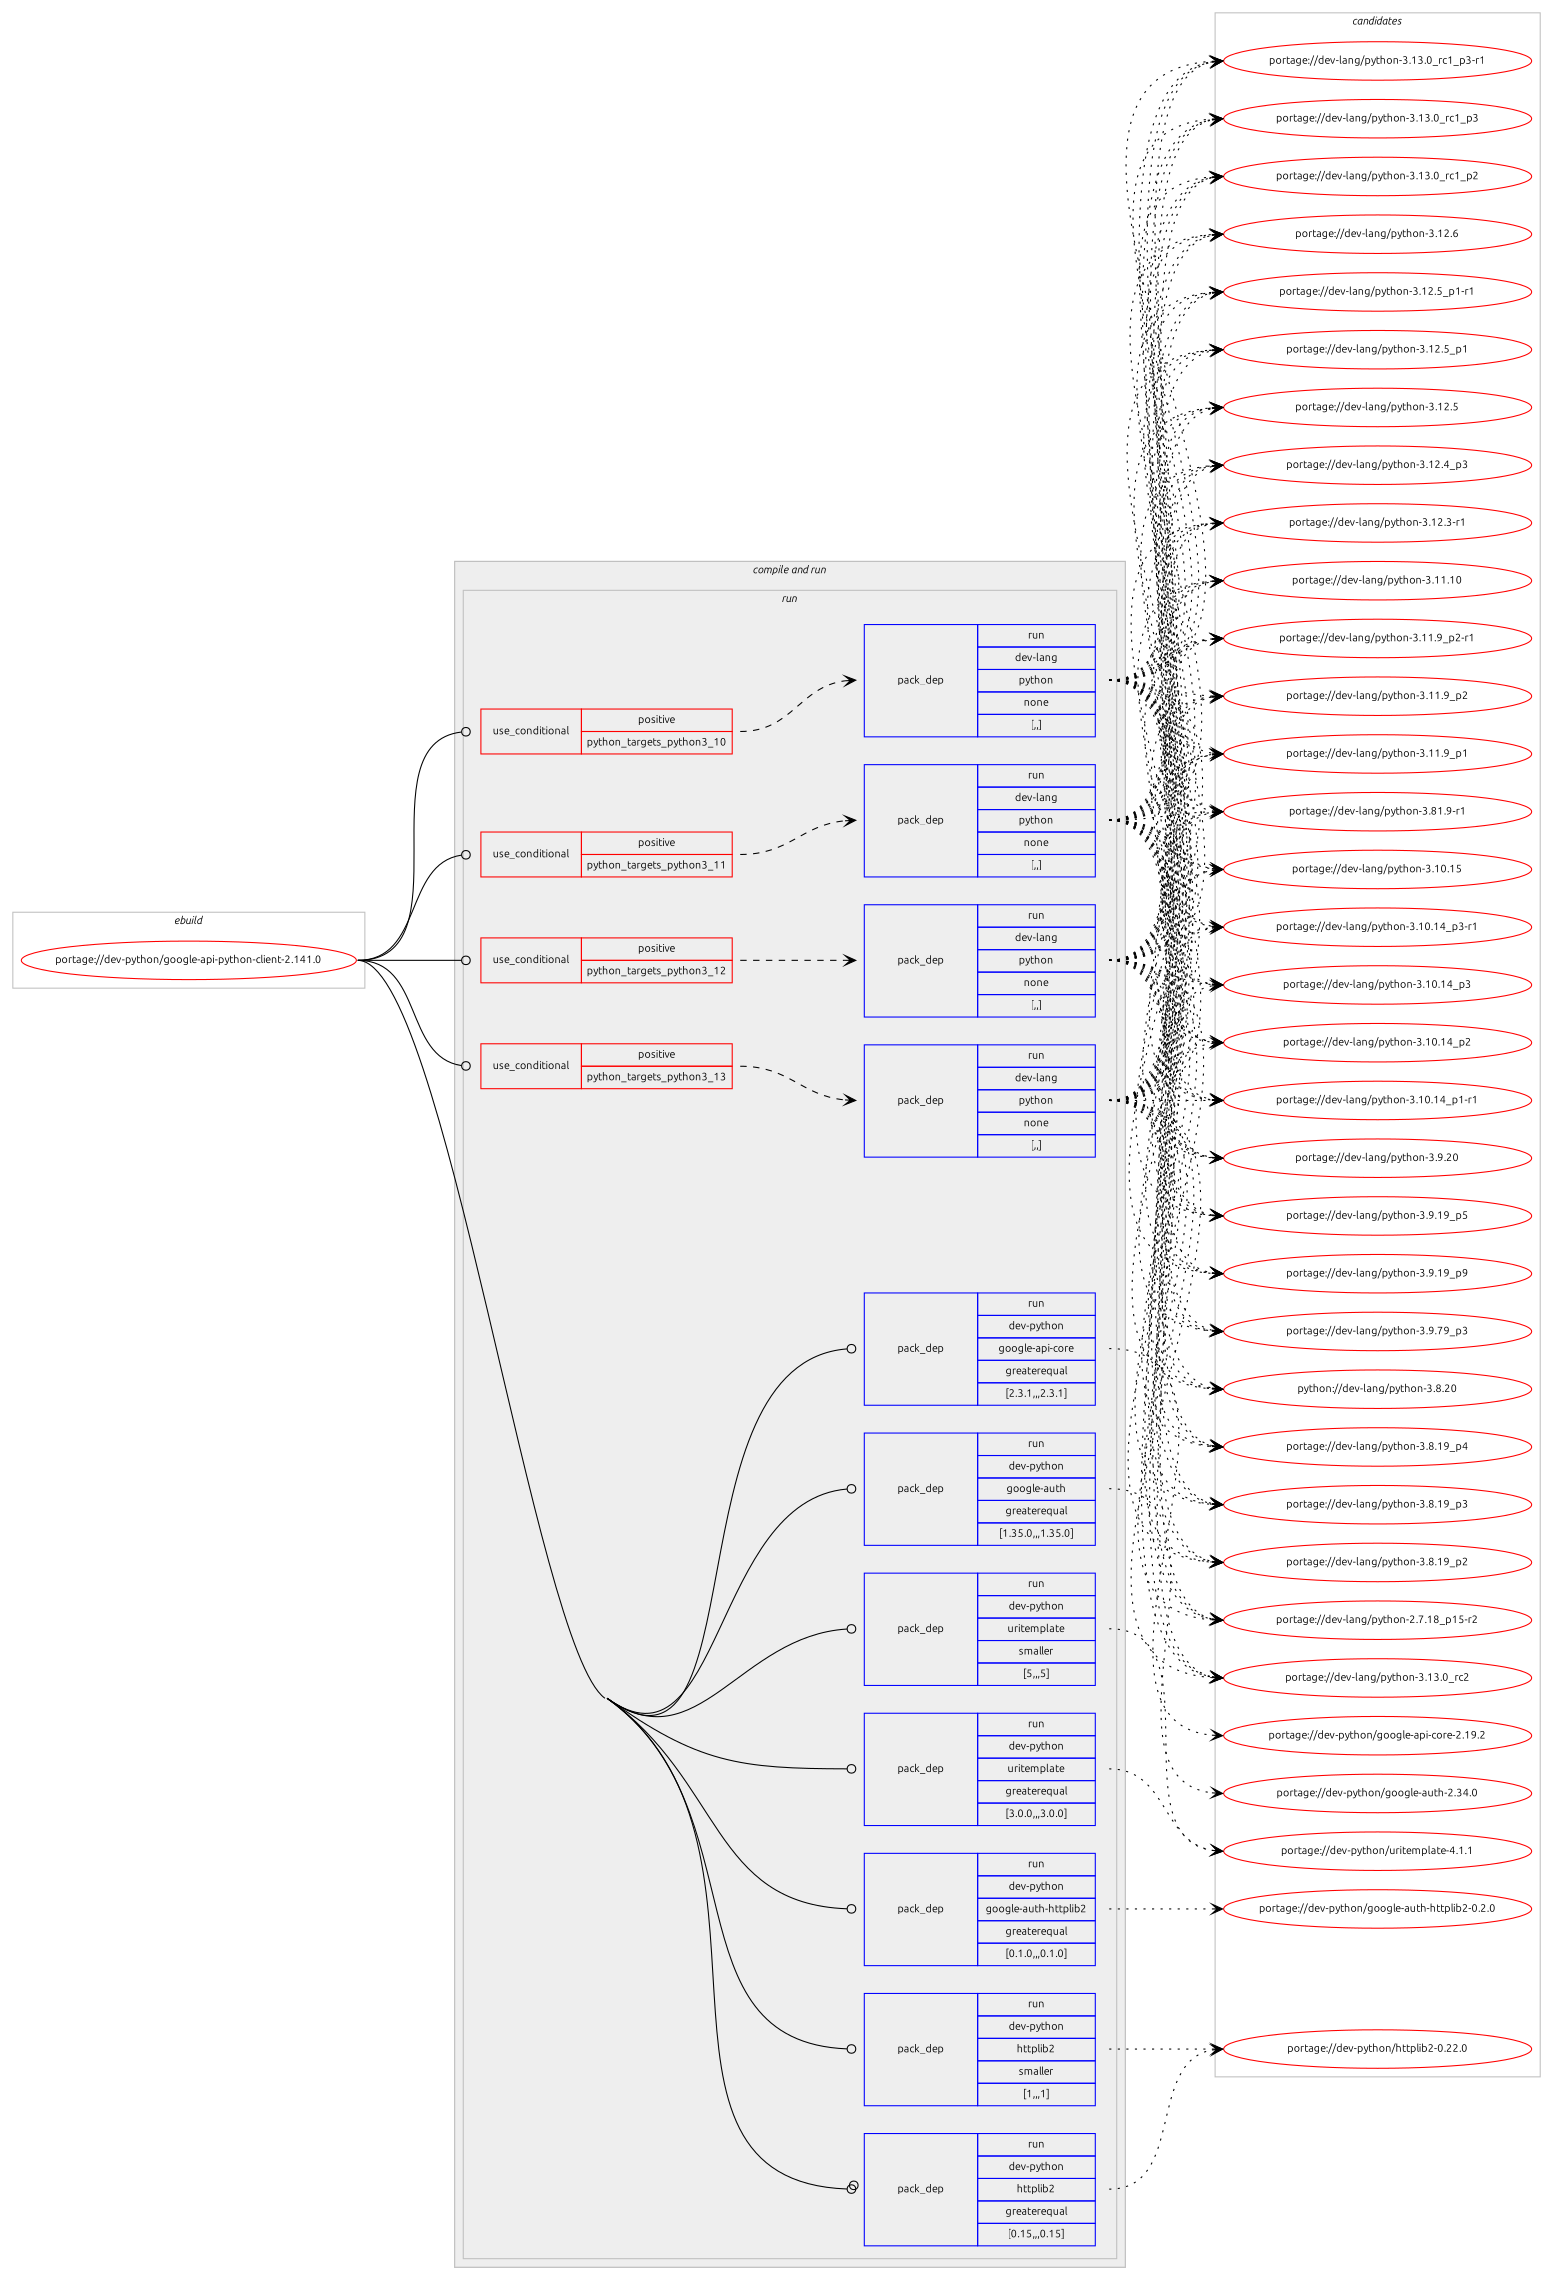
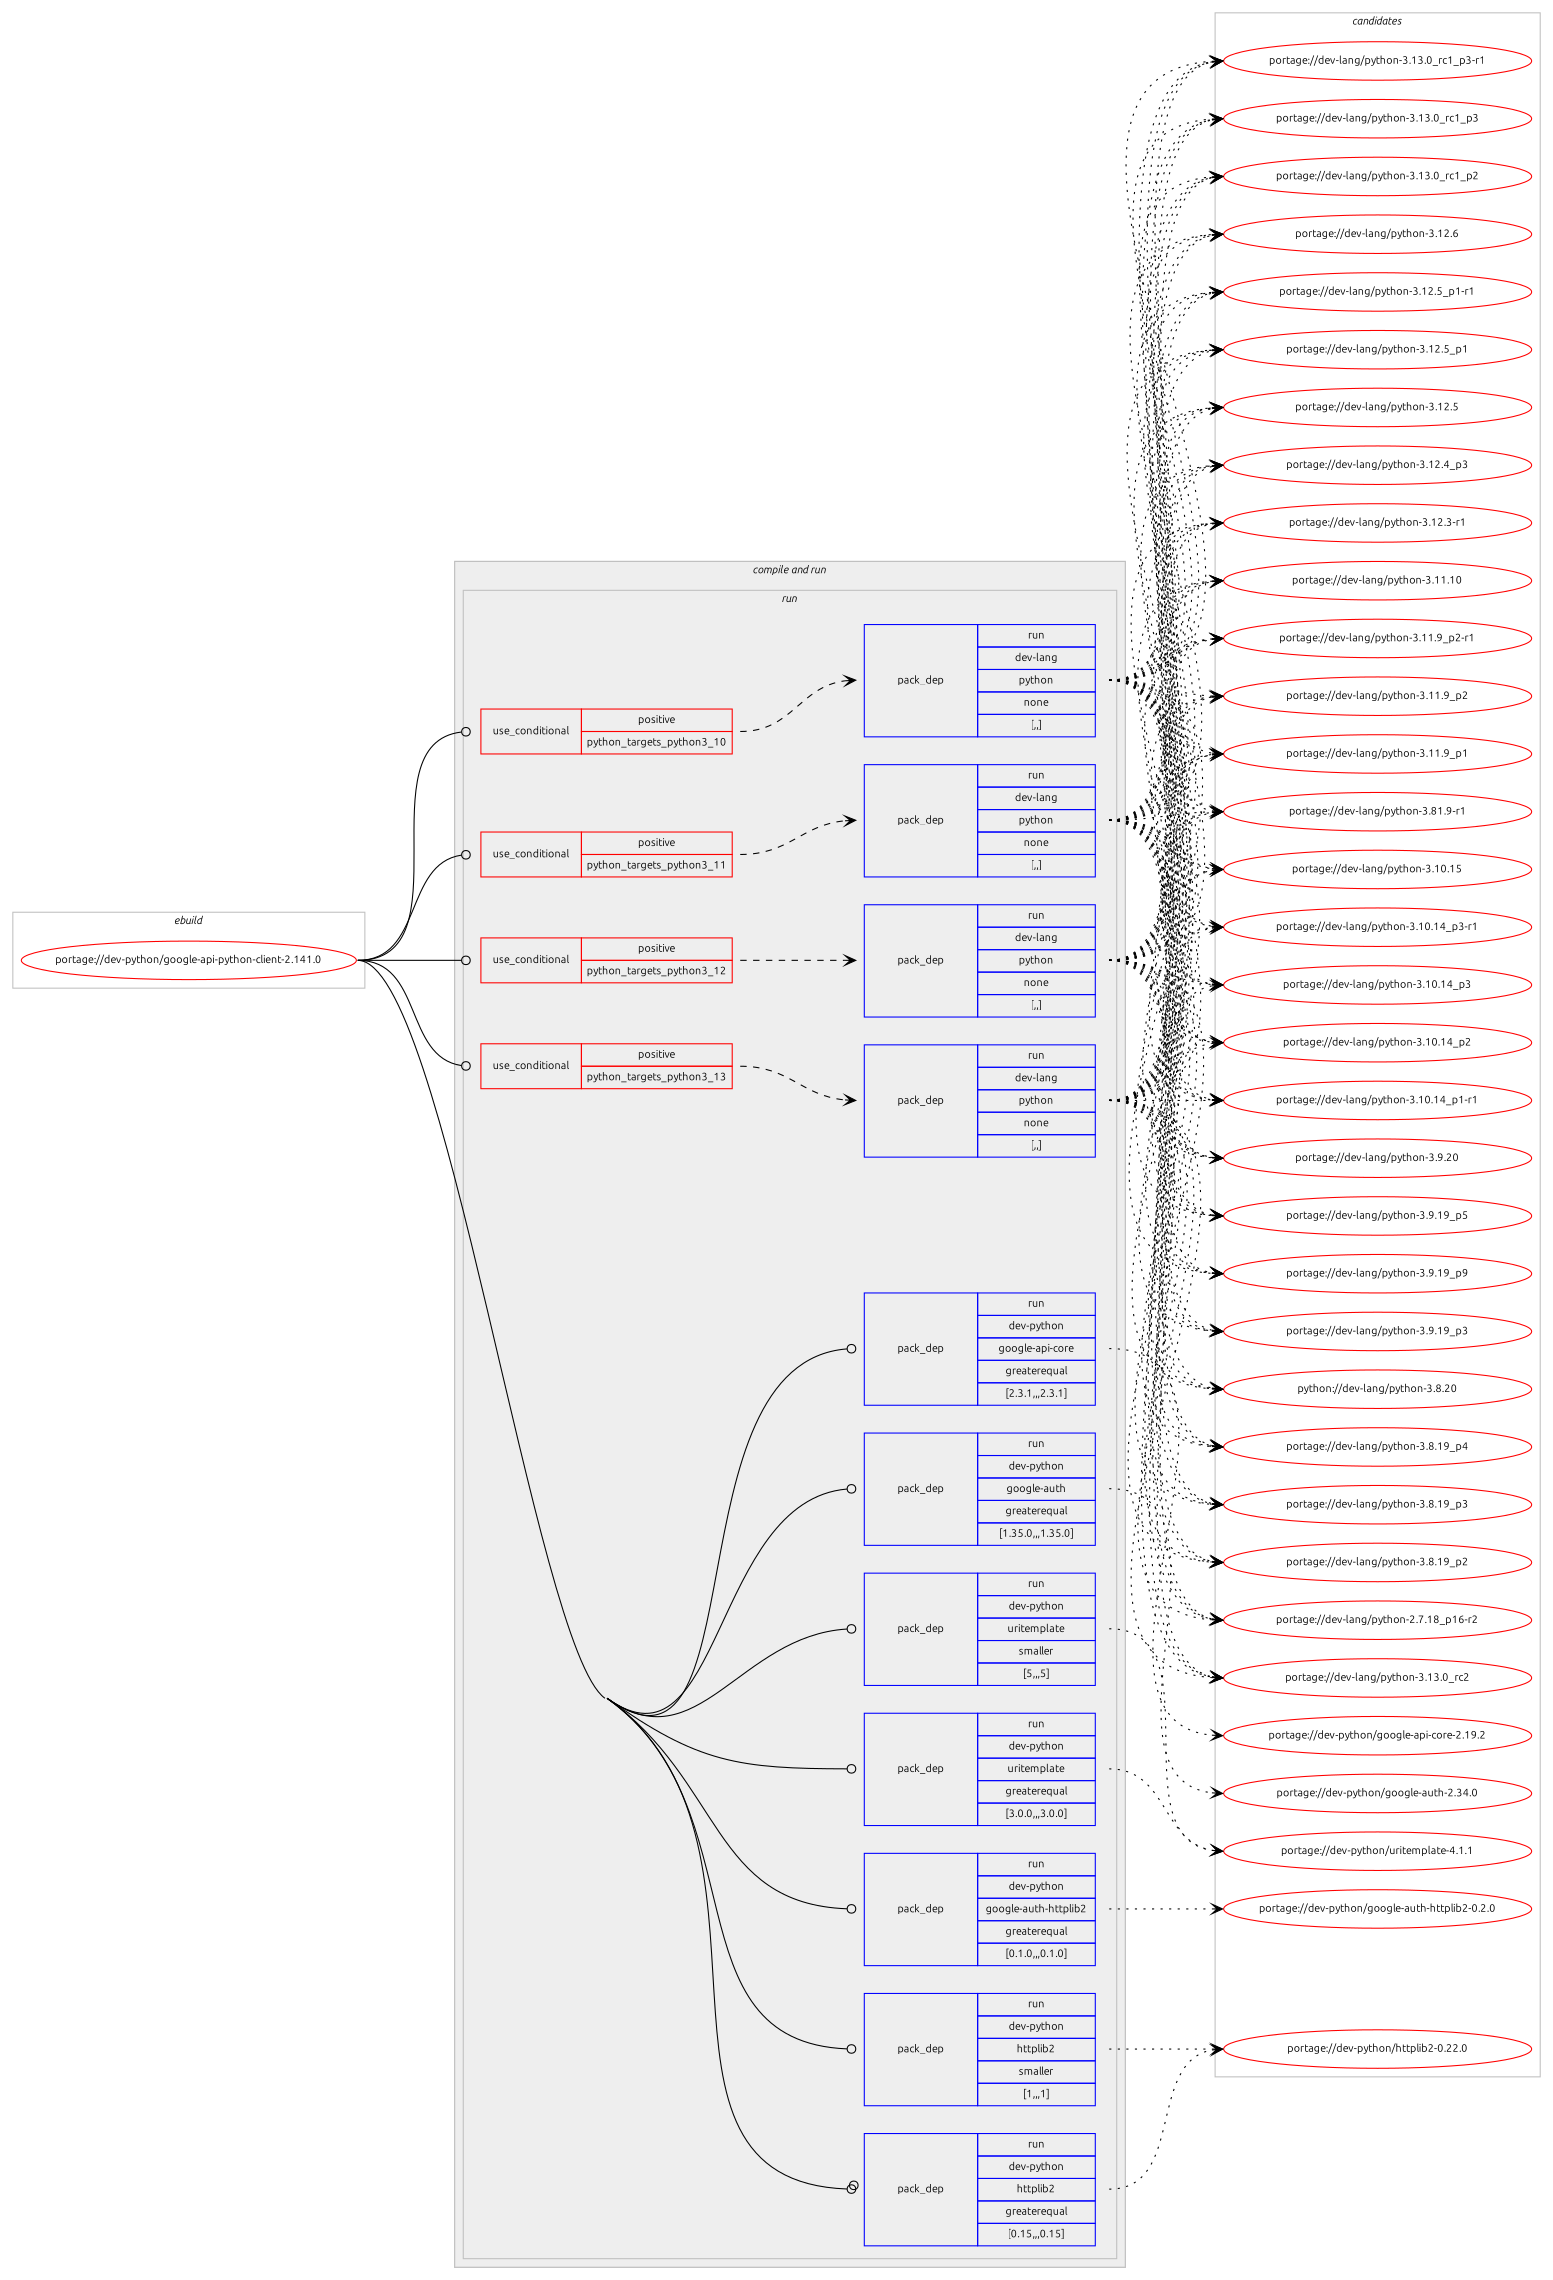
(1378, 1331) -> (1378, 1331)
(1378, 1620) -> (1378, 1620)
